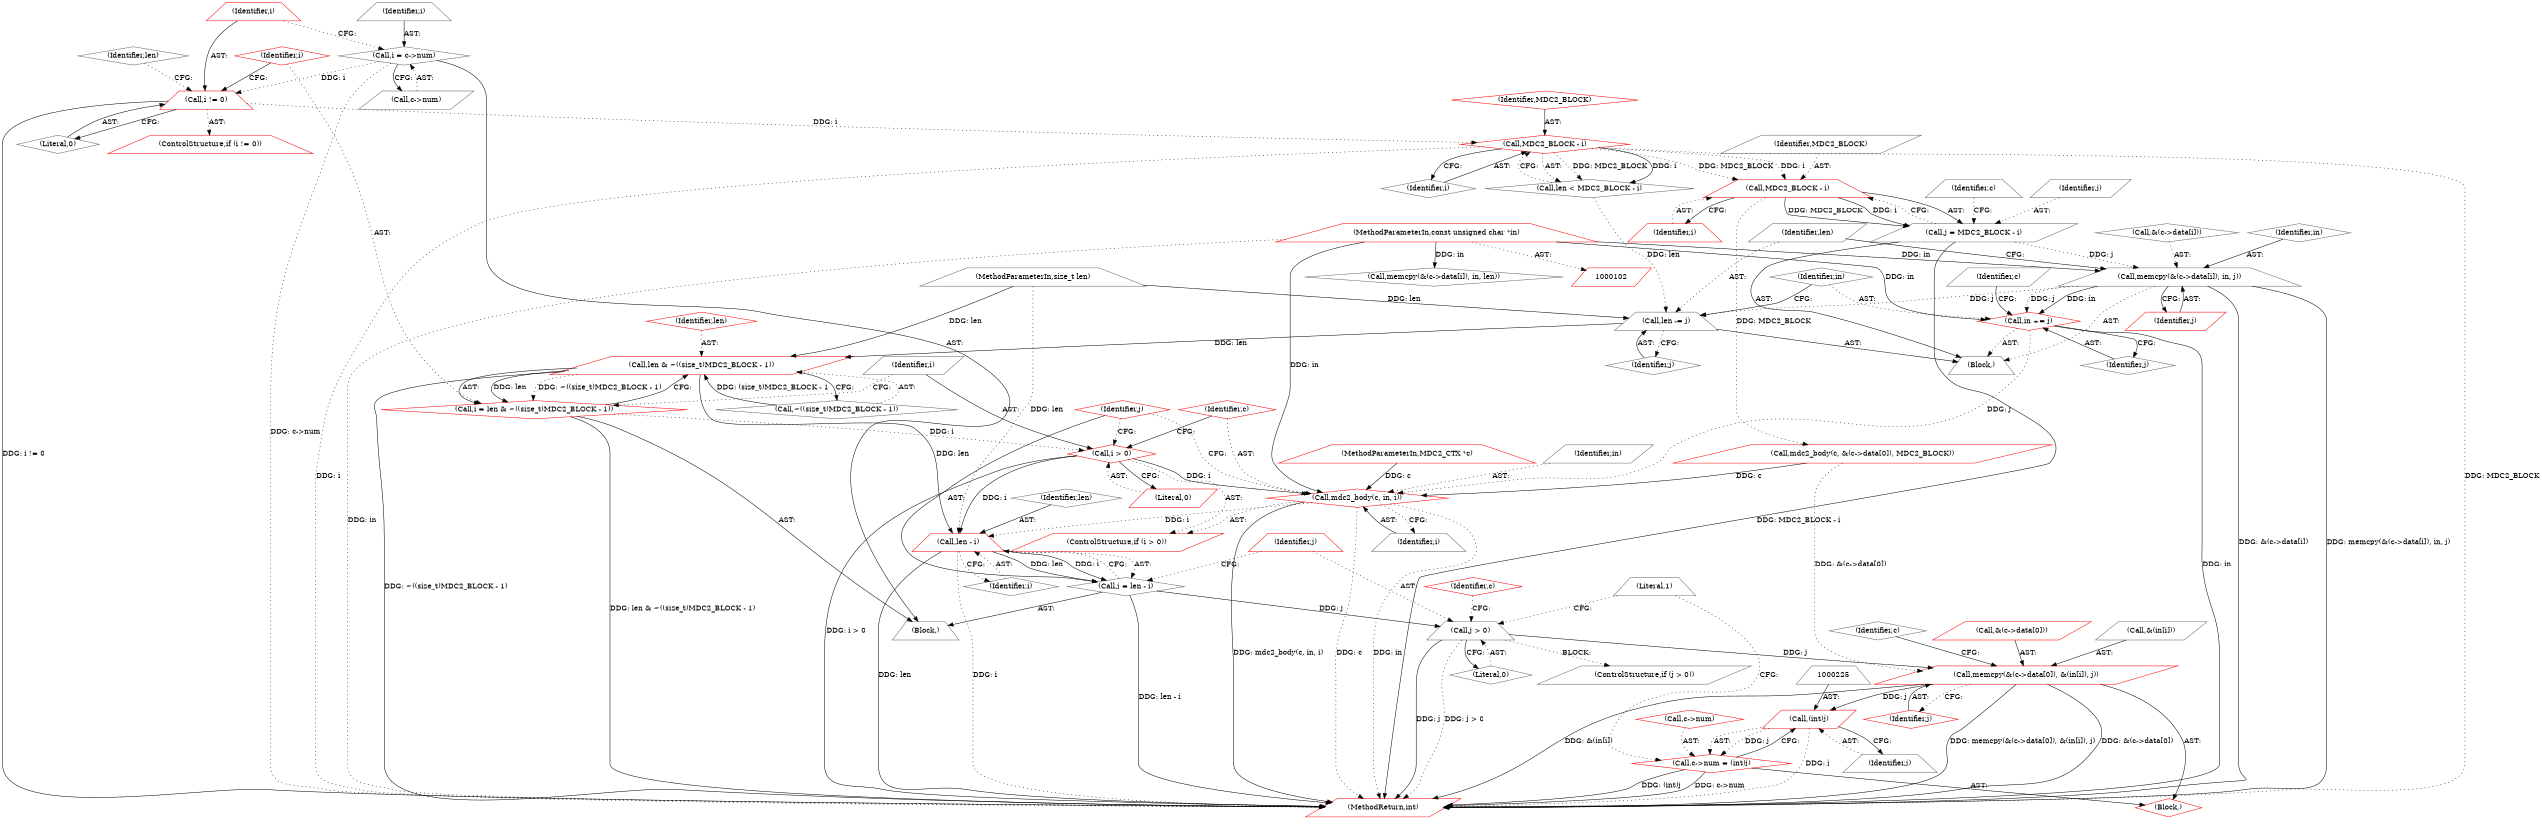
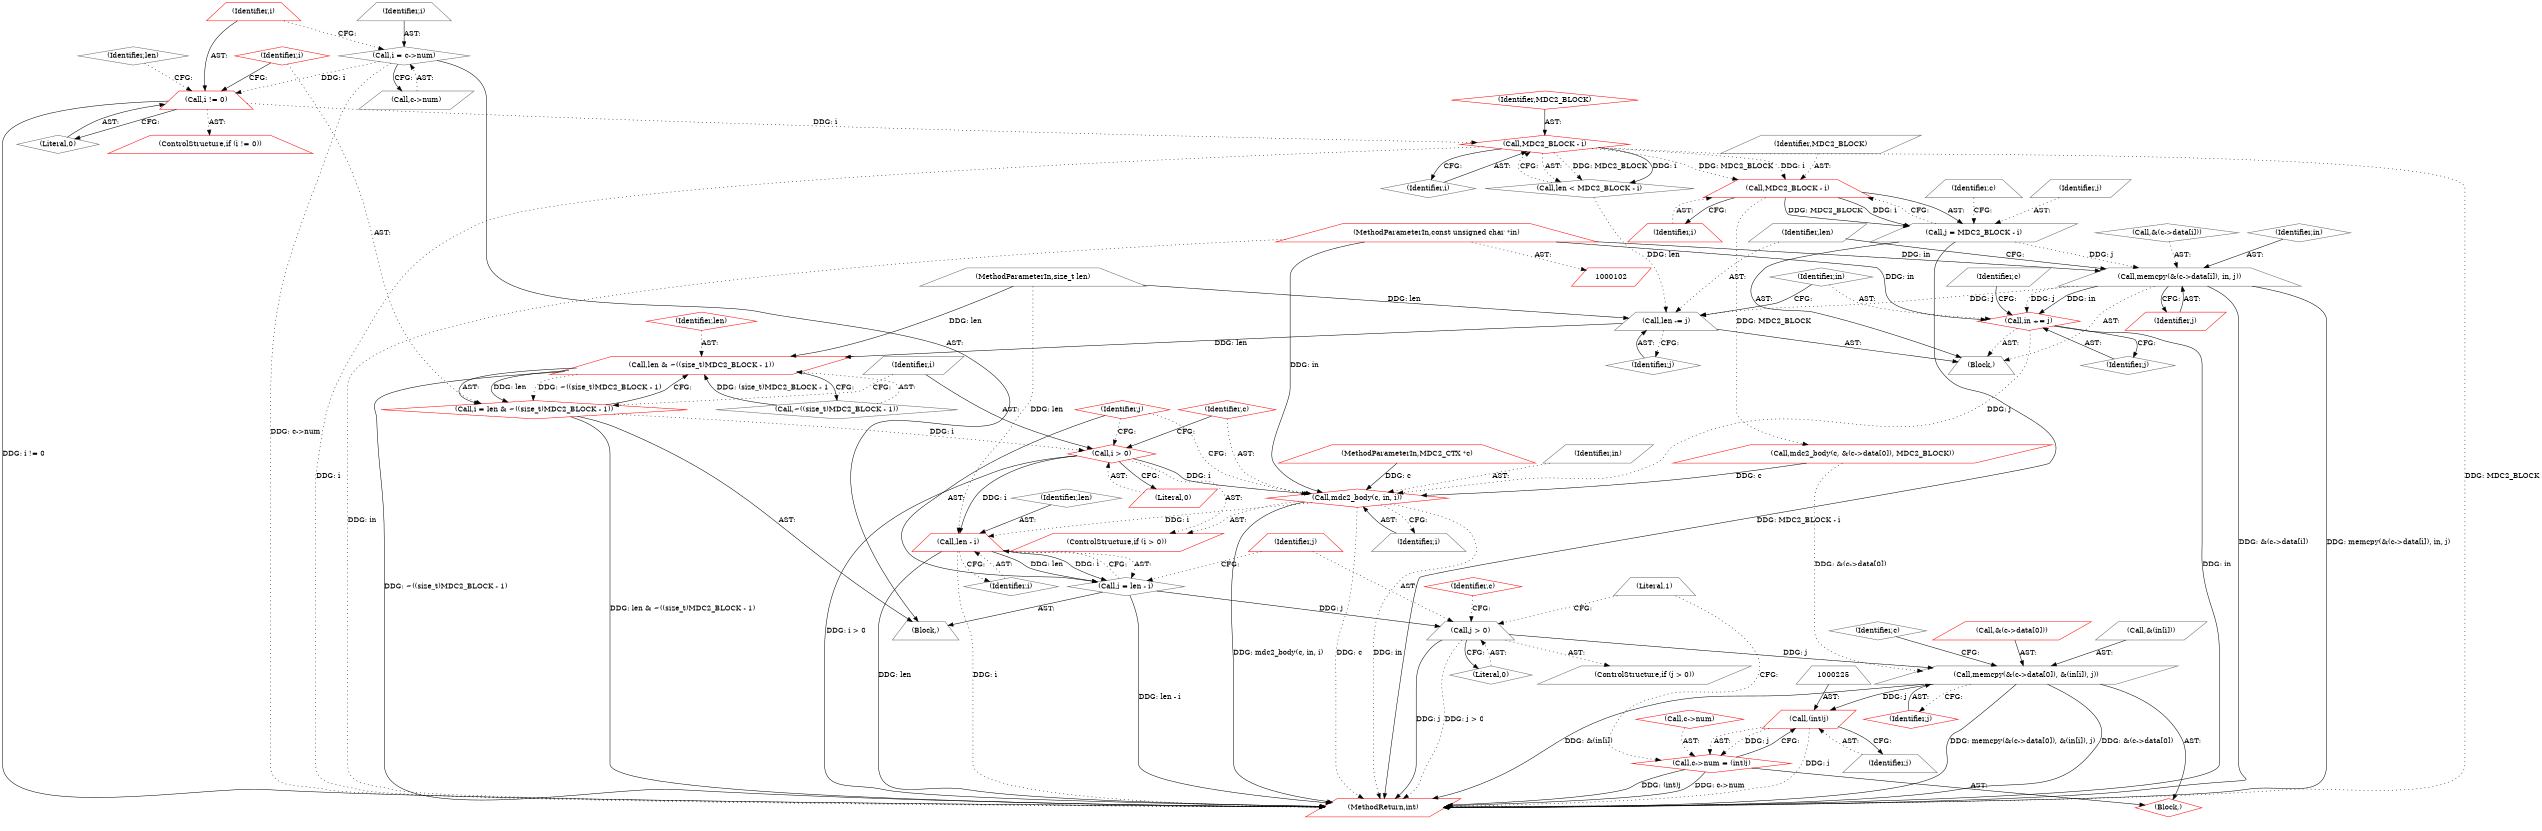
(1434, 277) -> none
(844, 423) -> none
(1578, 653) -> (1578, 653)
(2026, 675) -> (2026, 675)
